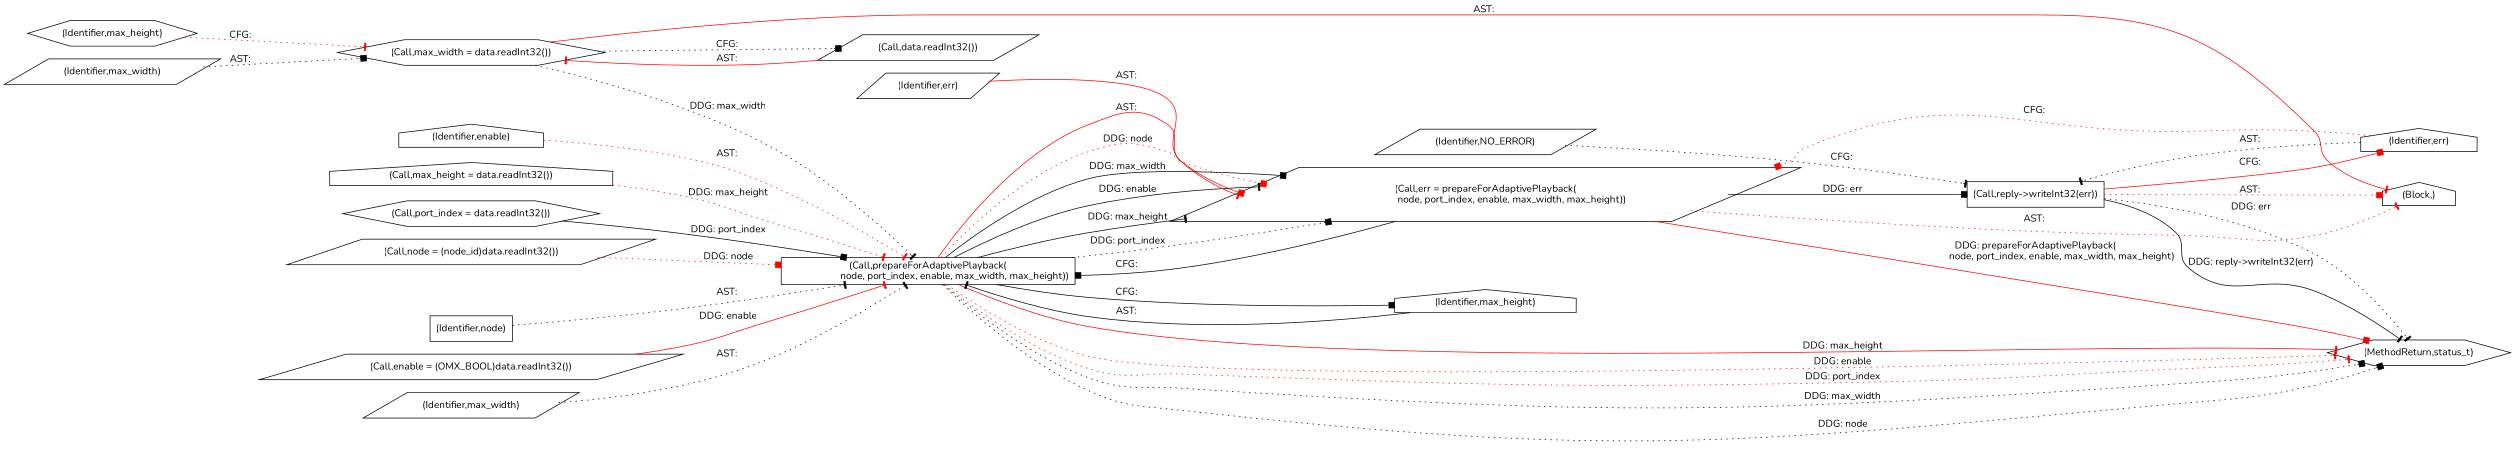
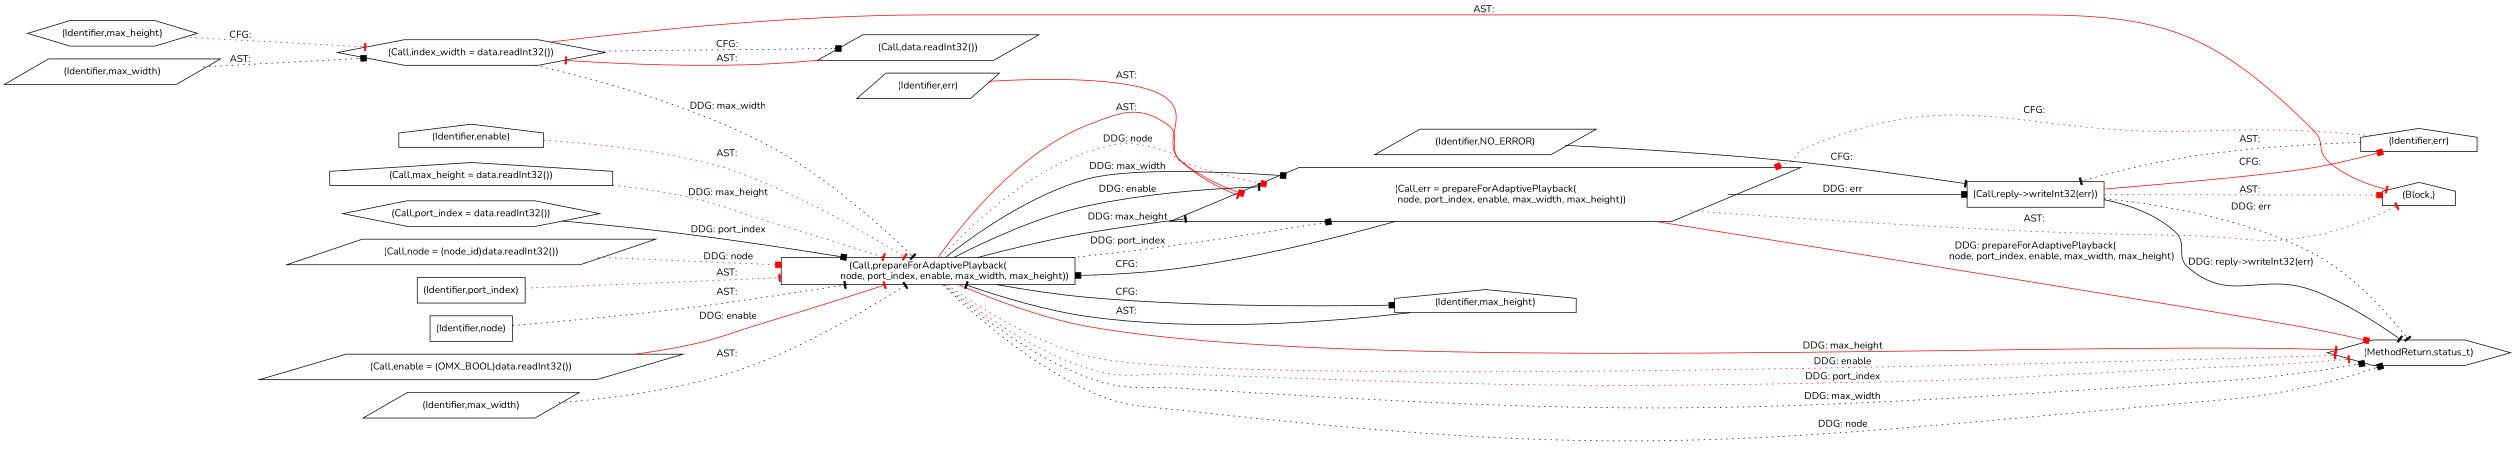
(471, 53) -> (471, 53)
(1765, 159) -> (1765, 159)
none -> (471, 290)
